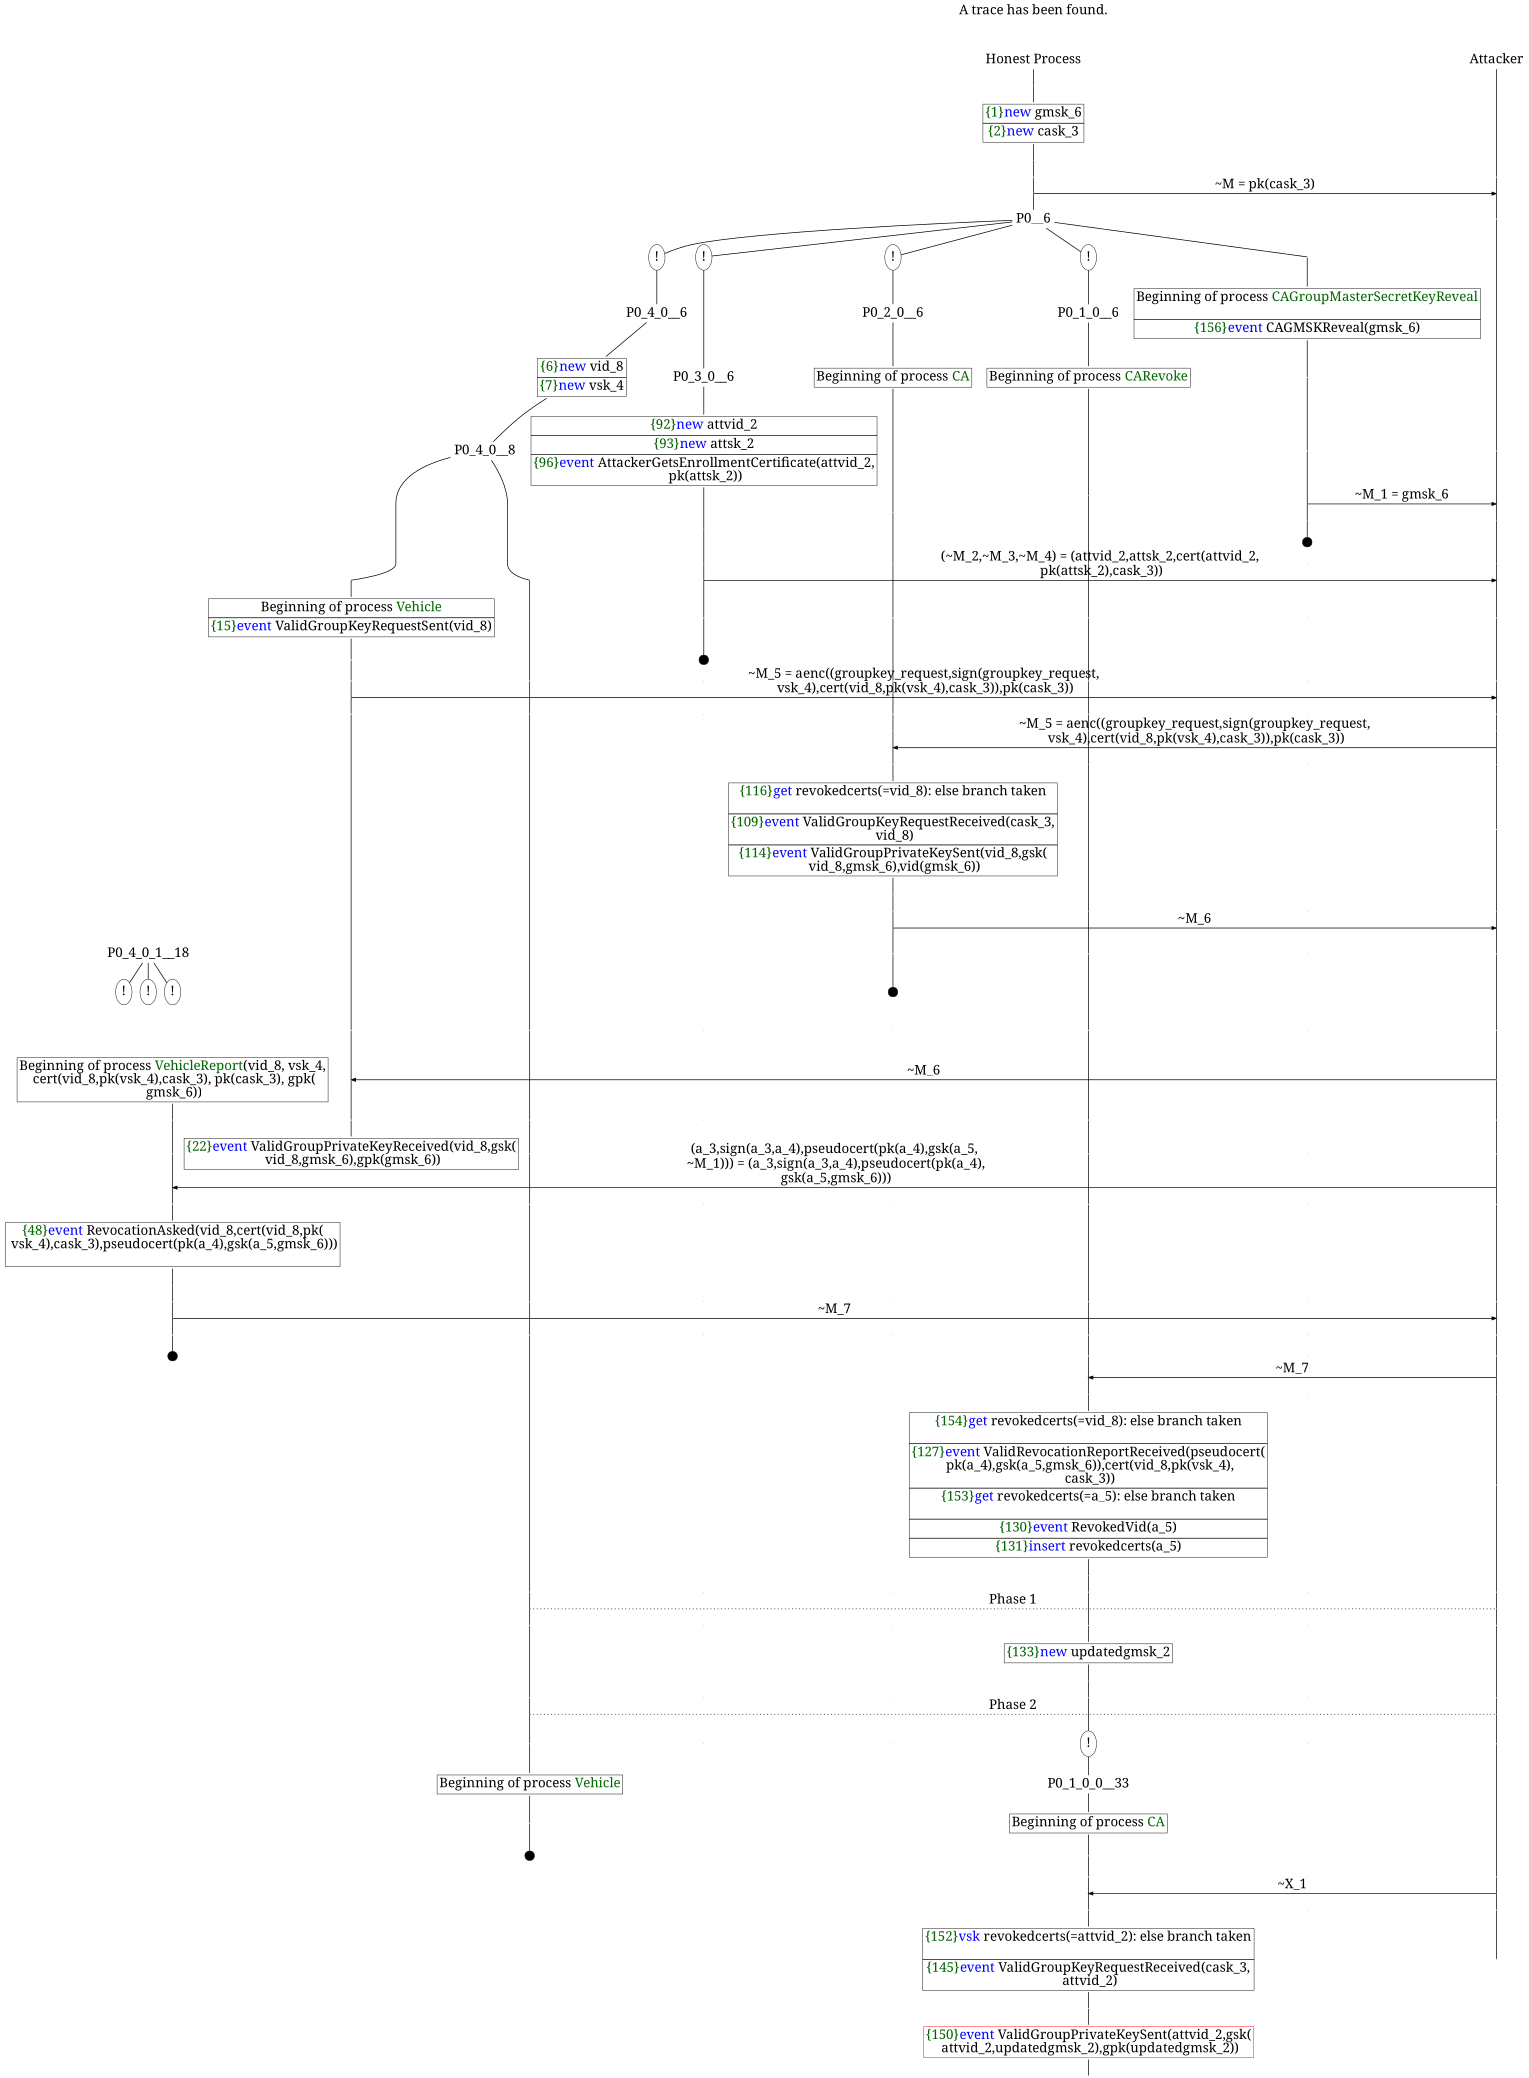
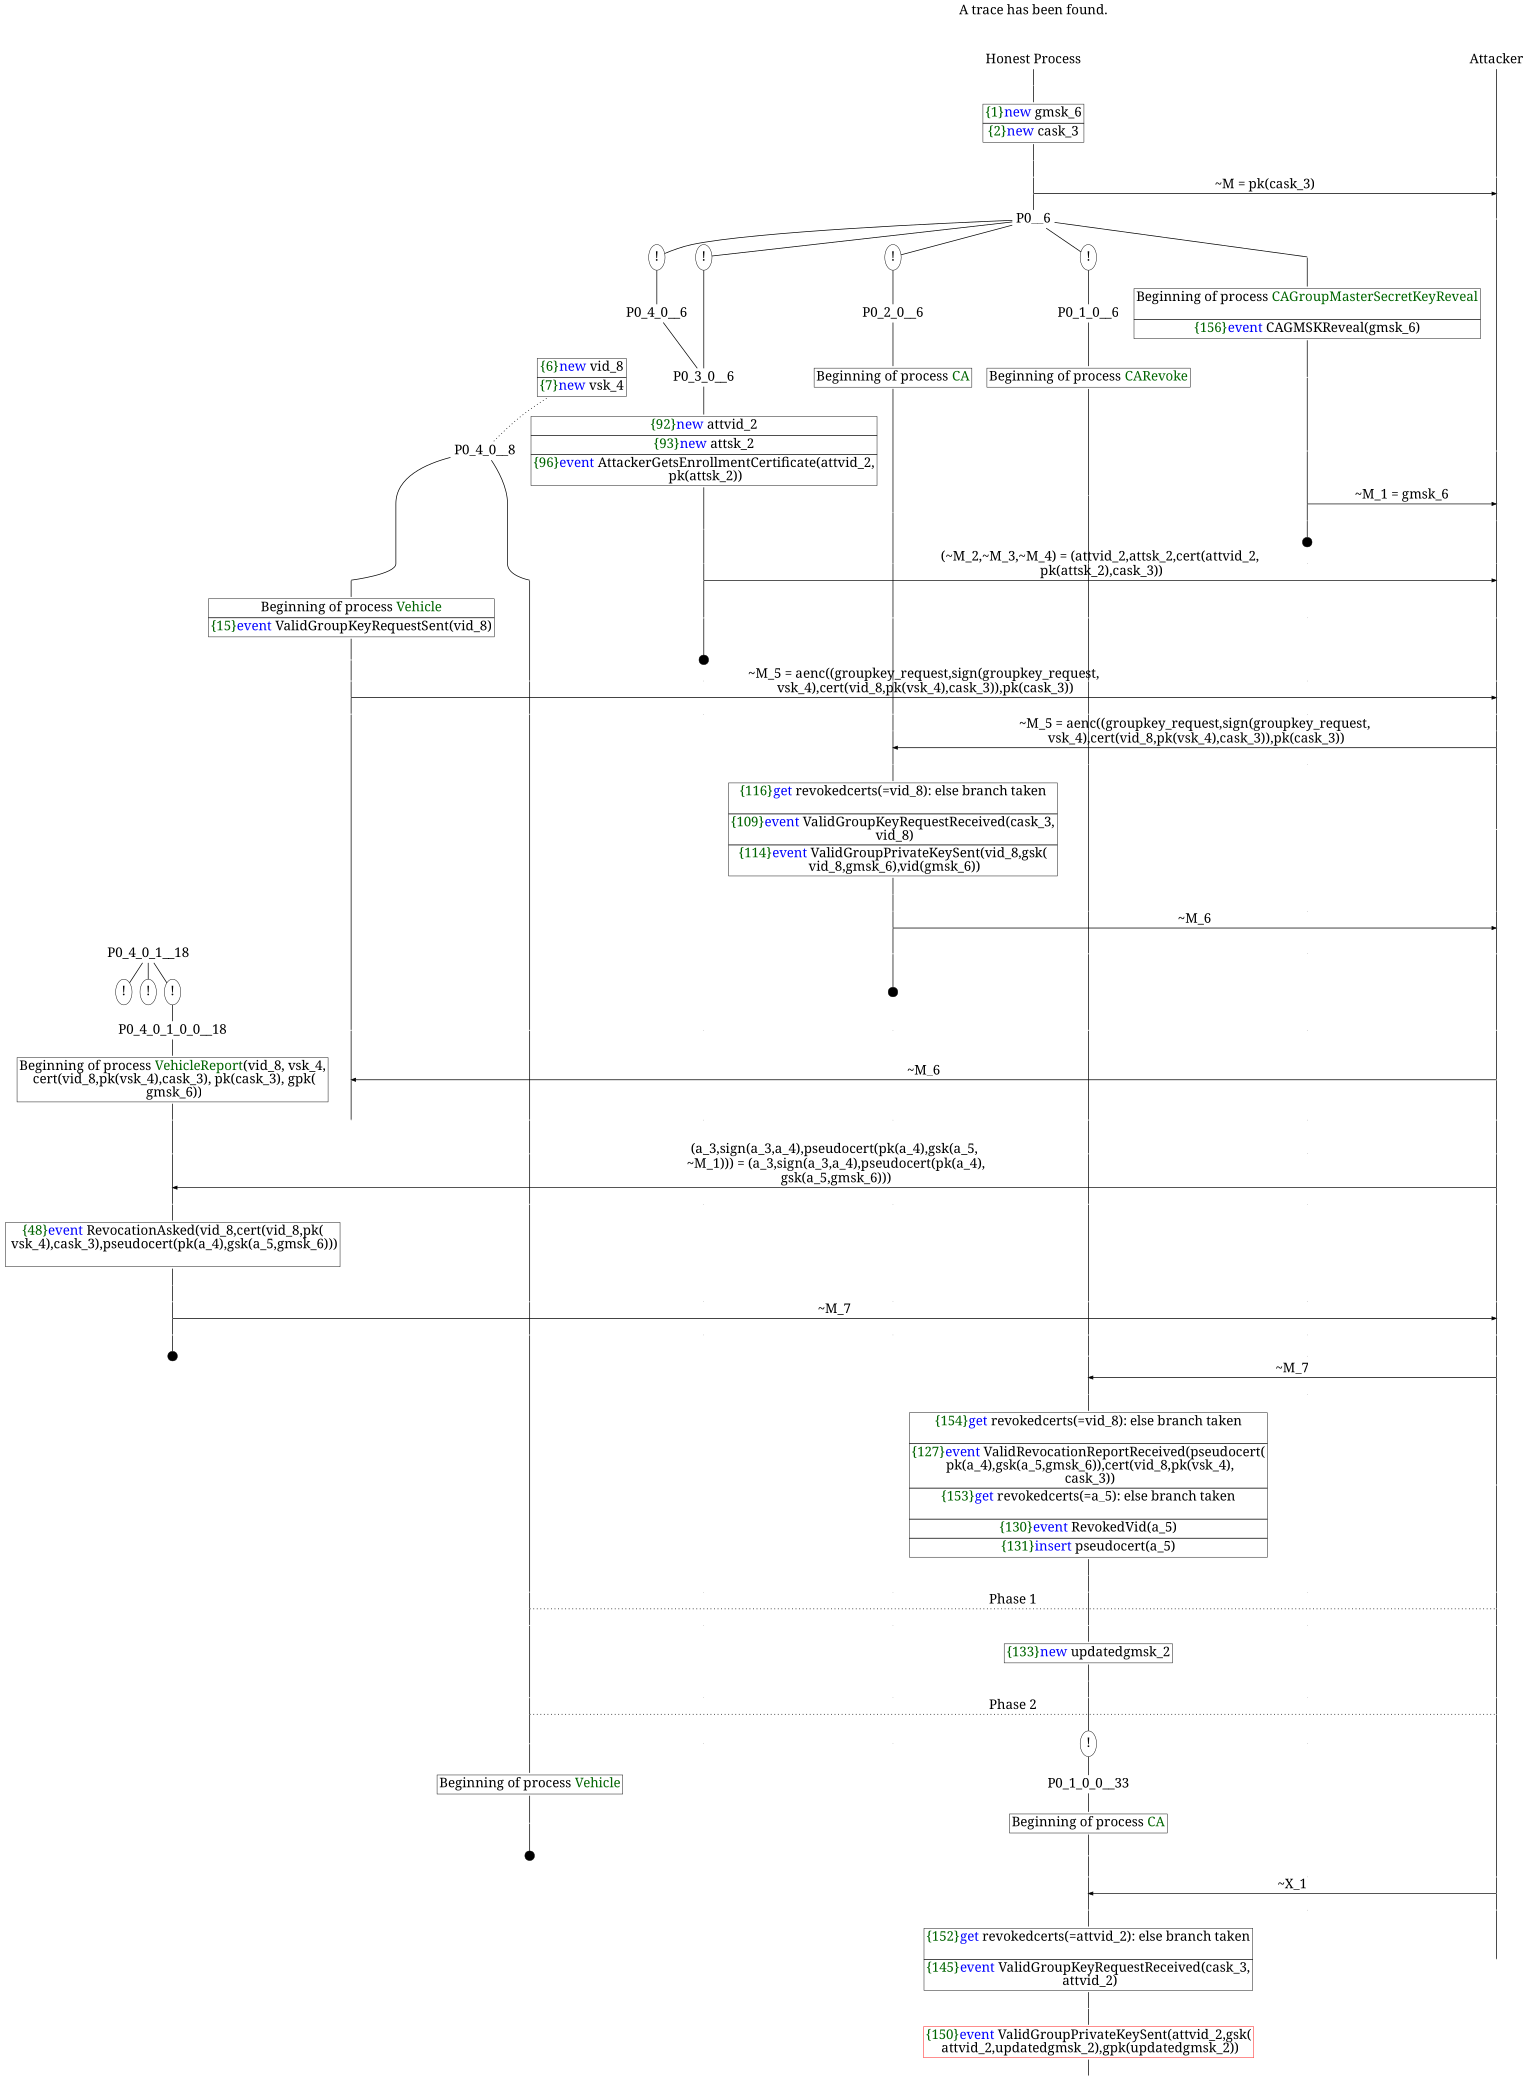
(626, 340) -> (680, 345)
(519, 418) -> (519, 418)
none -> (173, 1030)
(351, 1154) -> none
(1125, 1547) -> (1125, 1547)
(969, 1937) -> (969, 1937)
